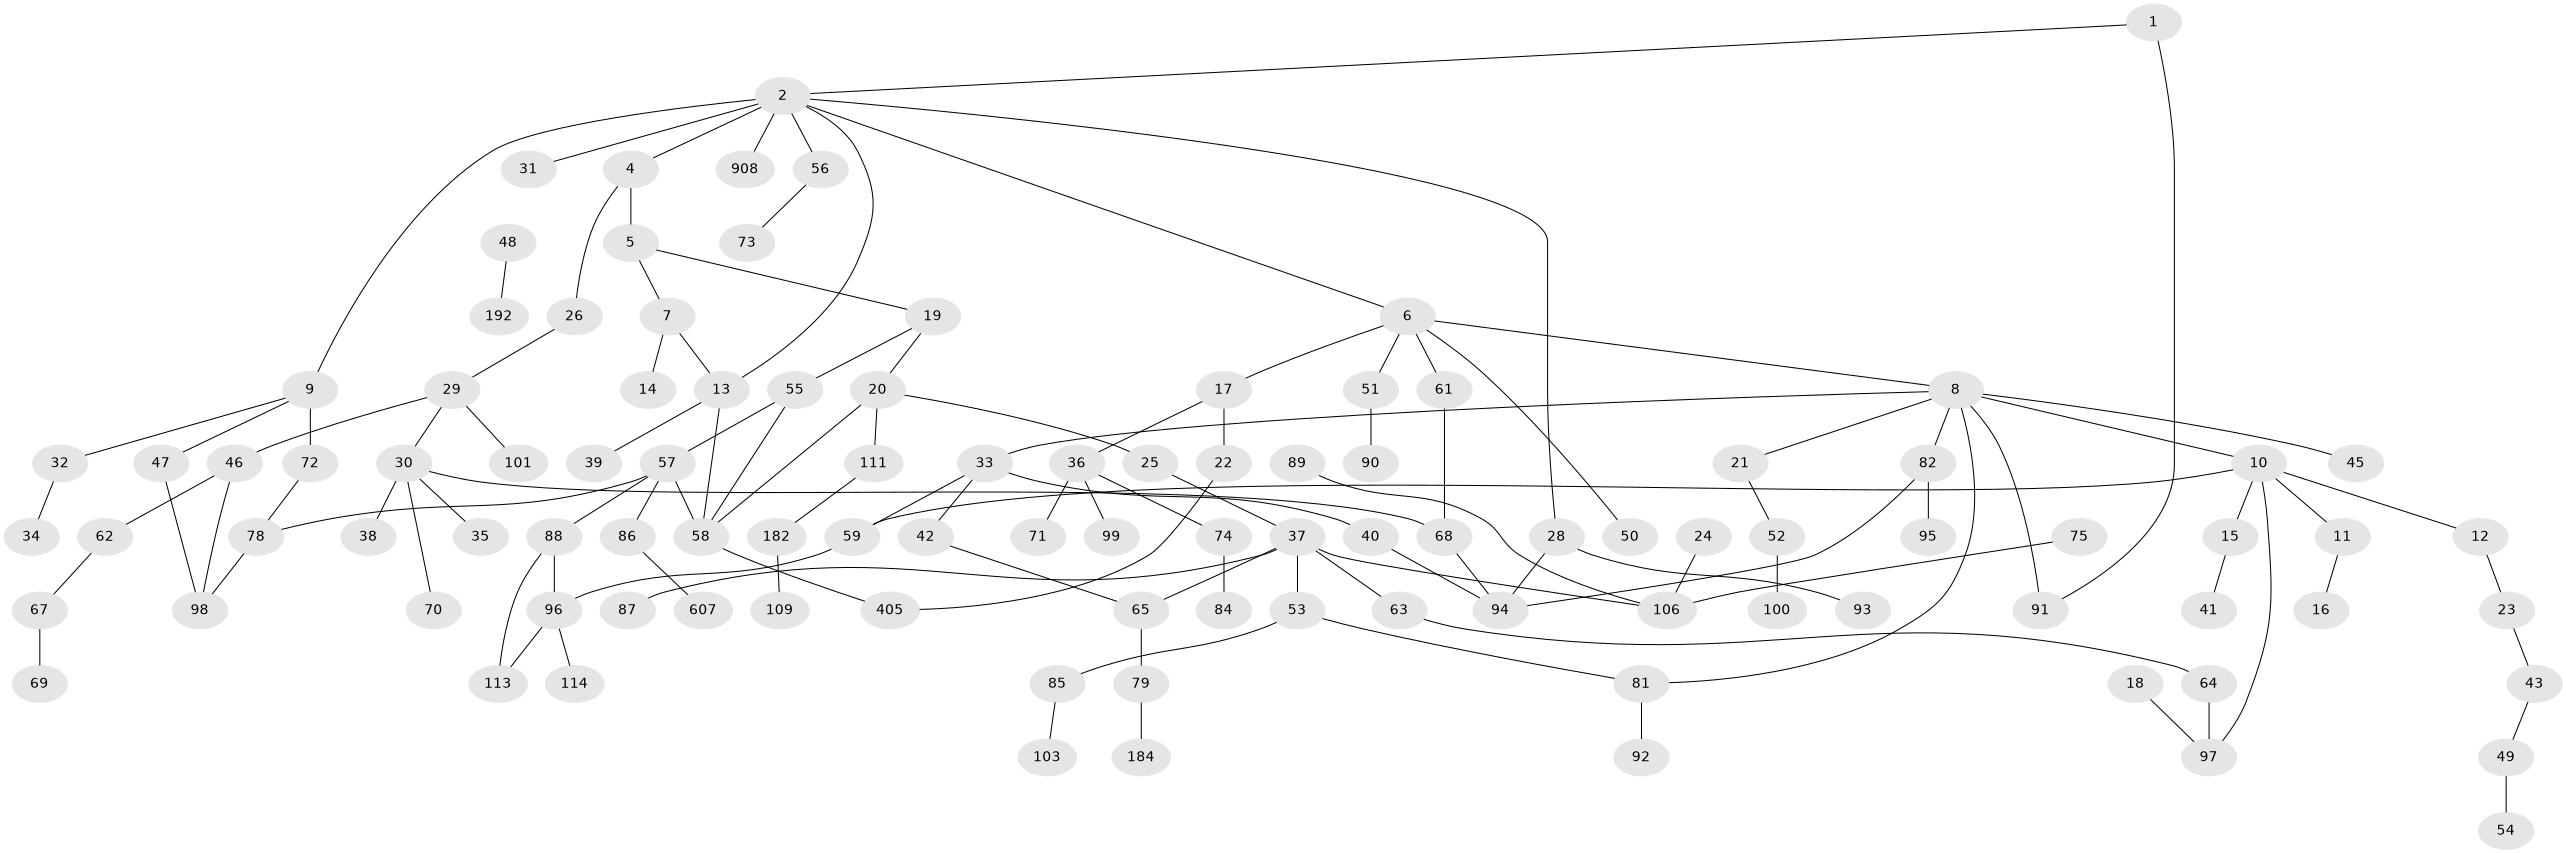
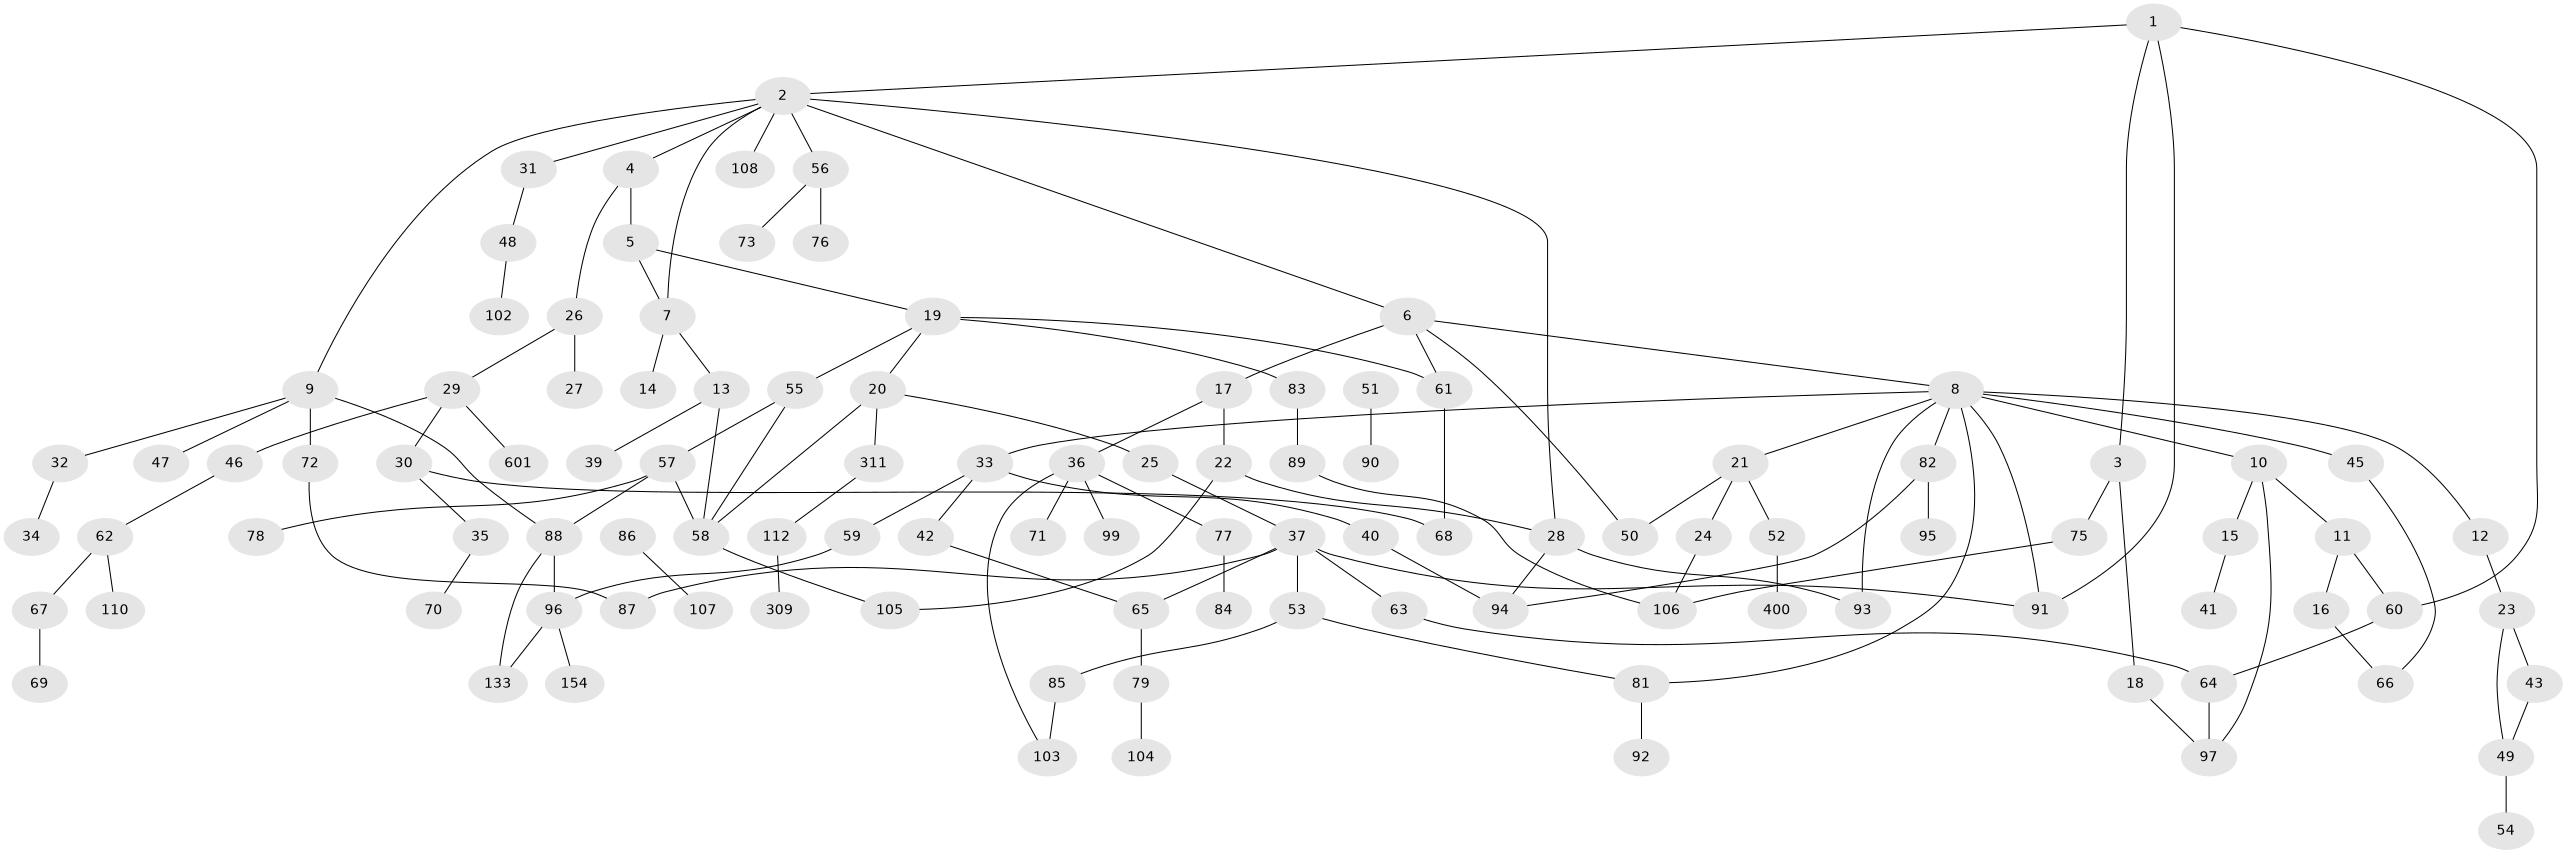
(745, 169) -> (745, 169)
none -> (519, 206)
none -> (821, 243)
(861, 253) -> (688, 188)
(499, 316) -> (499, 316)
none -> (1194, 332)
(1389, 353) -> none
none -> (575, 390)
none -> (1297, 390)
none -> (444, 447)
(519, 463) -> (519, 463)
(874, 463) -> (874, 463)
none -> (2118, 463)
(1518, 486) -> none
none -> (1875, 486)
(283, 500) -> (428, 580)
(648, 500) -> none
none -> (1685, 500)
none -> (1722, 500)
(2370, 500) -> (2244, 412)
none -> (1387, 506)
(369, 537) -> none
(419, 537) -> (457, 574)
(777, 537) -> (777, 537)
(1224, 537) -> (1224, 537)
(1473, 574) -> none
(1462, 578) -> (1700, 586)
none -> (988, 590)
none -> (115, 610)
(200, 610) -> none
(703, 610) -> (703, 610)
(780, 610) -> (780, 610)
(890, 610) -> (890, 610)
(1777, 610) -> (1777, 610)
none -> (2395, 610)
(498, 684) -> (498, 684)
(575, 684) -> (575, 684)
none -> (2386, 684)
none -> (2497, 684)
(1141, 757) -> (1141, 757)
